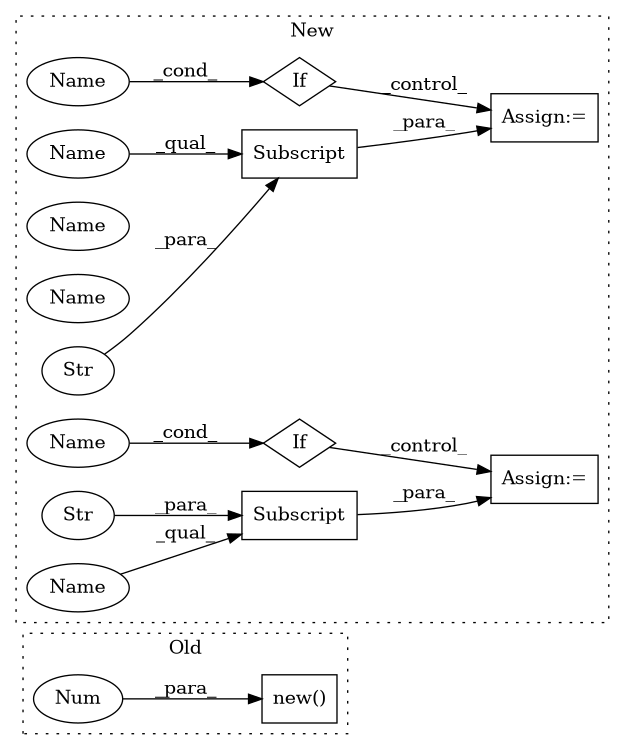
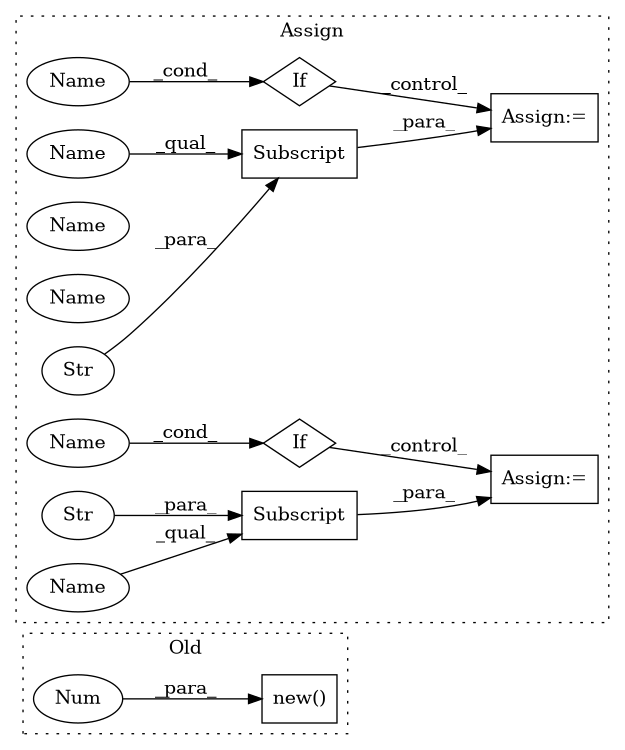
(312, 31) -> (312, 31)
